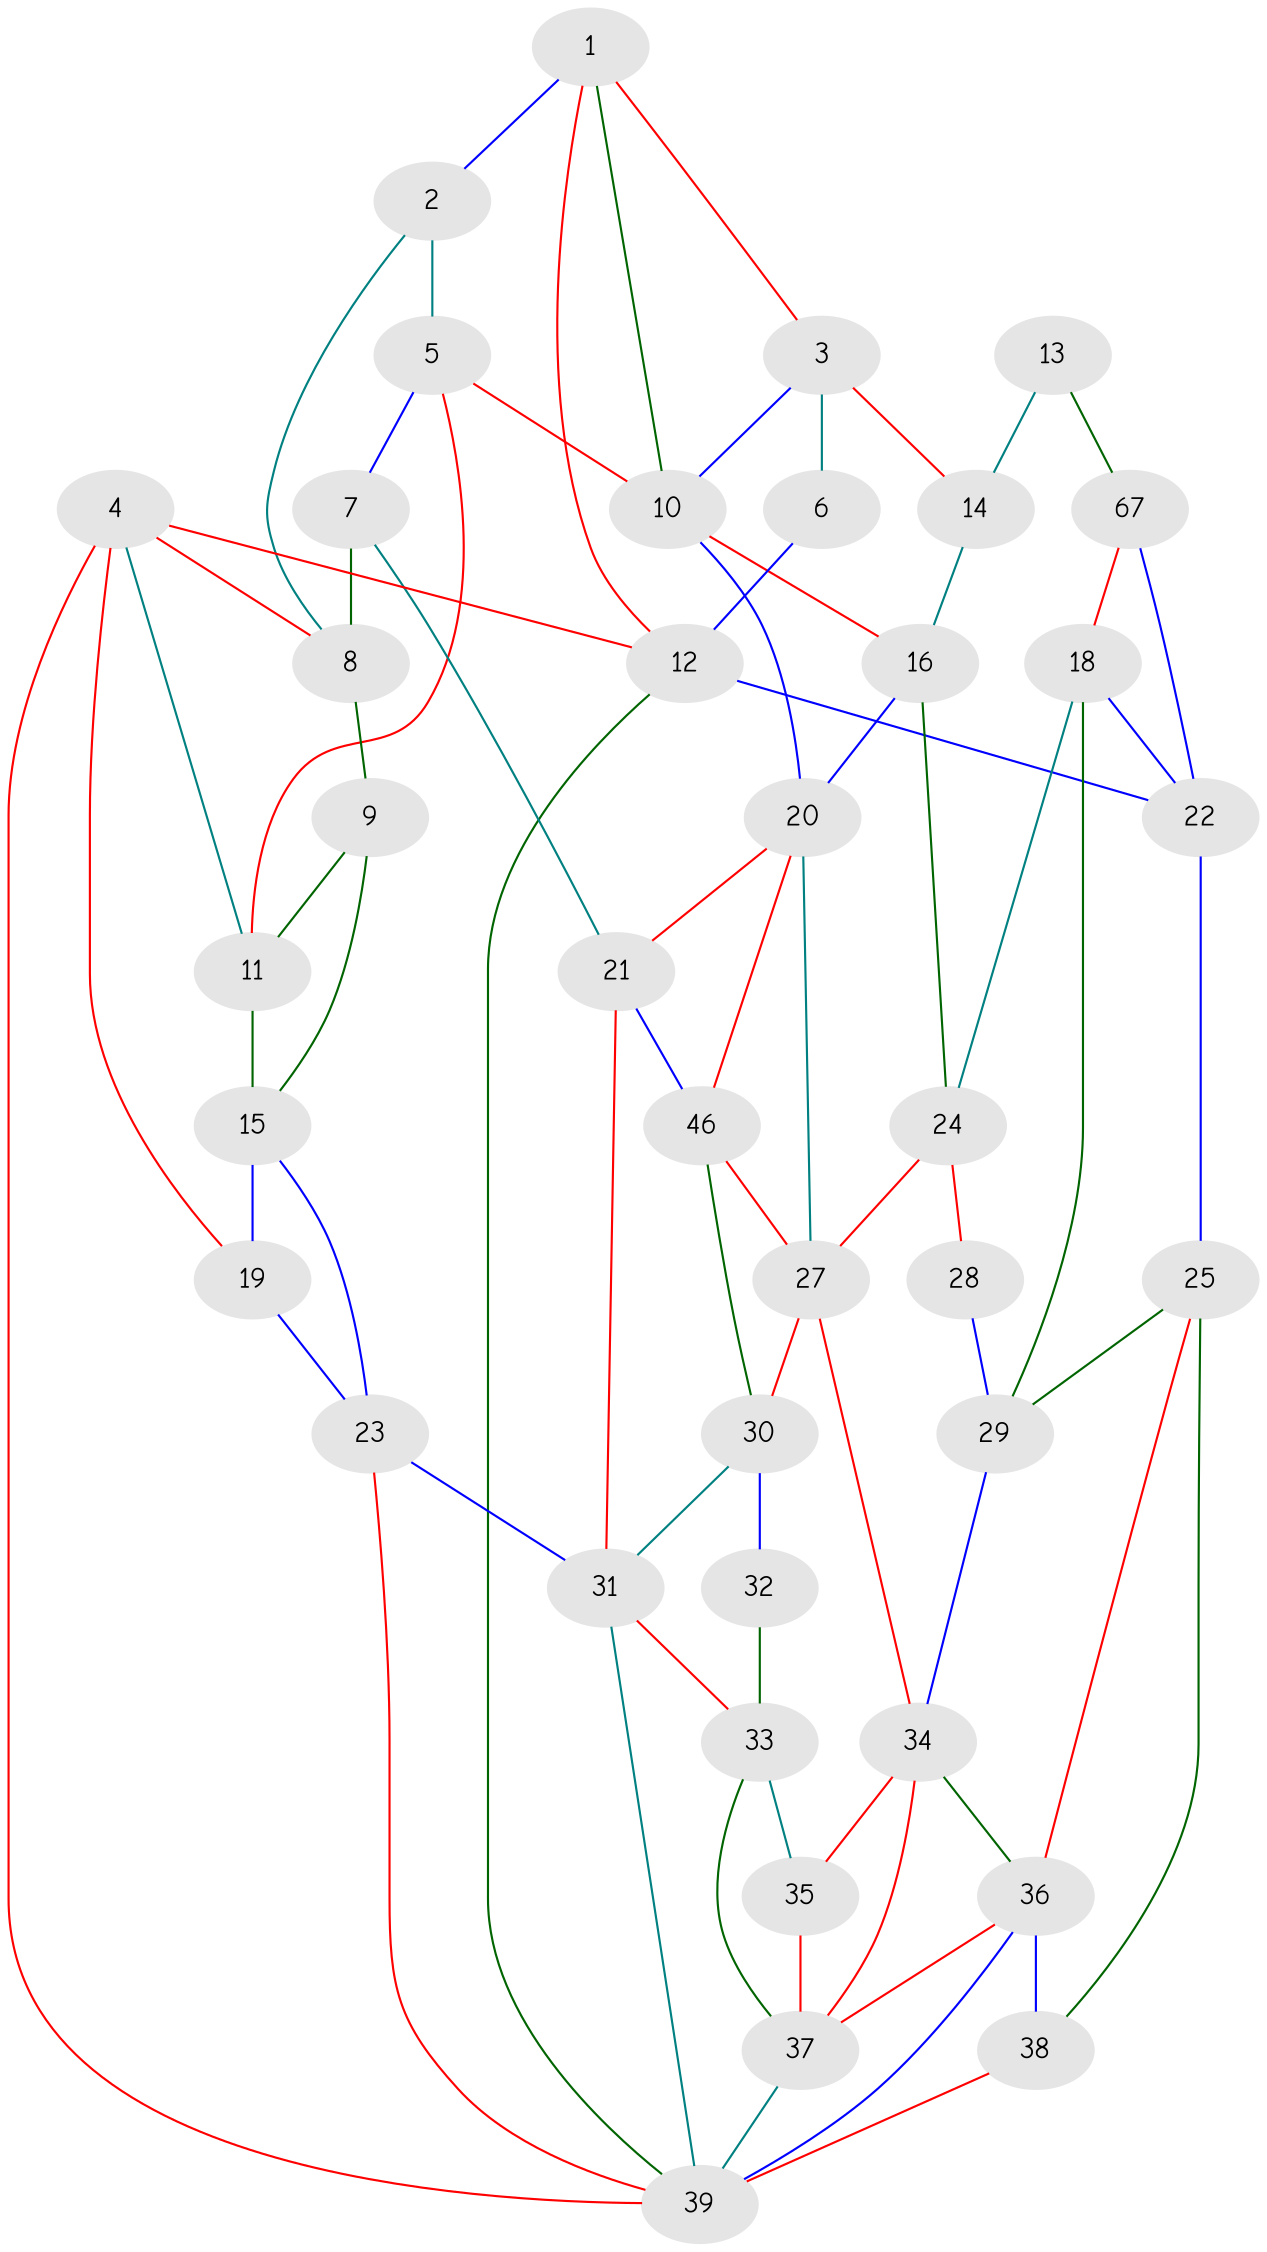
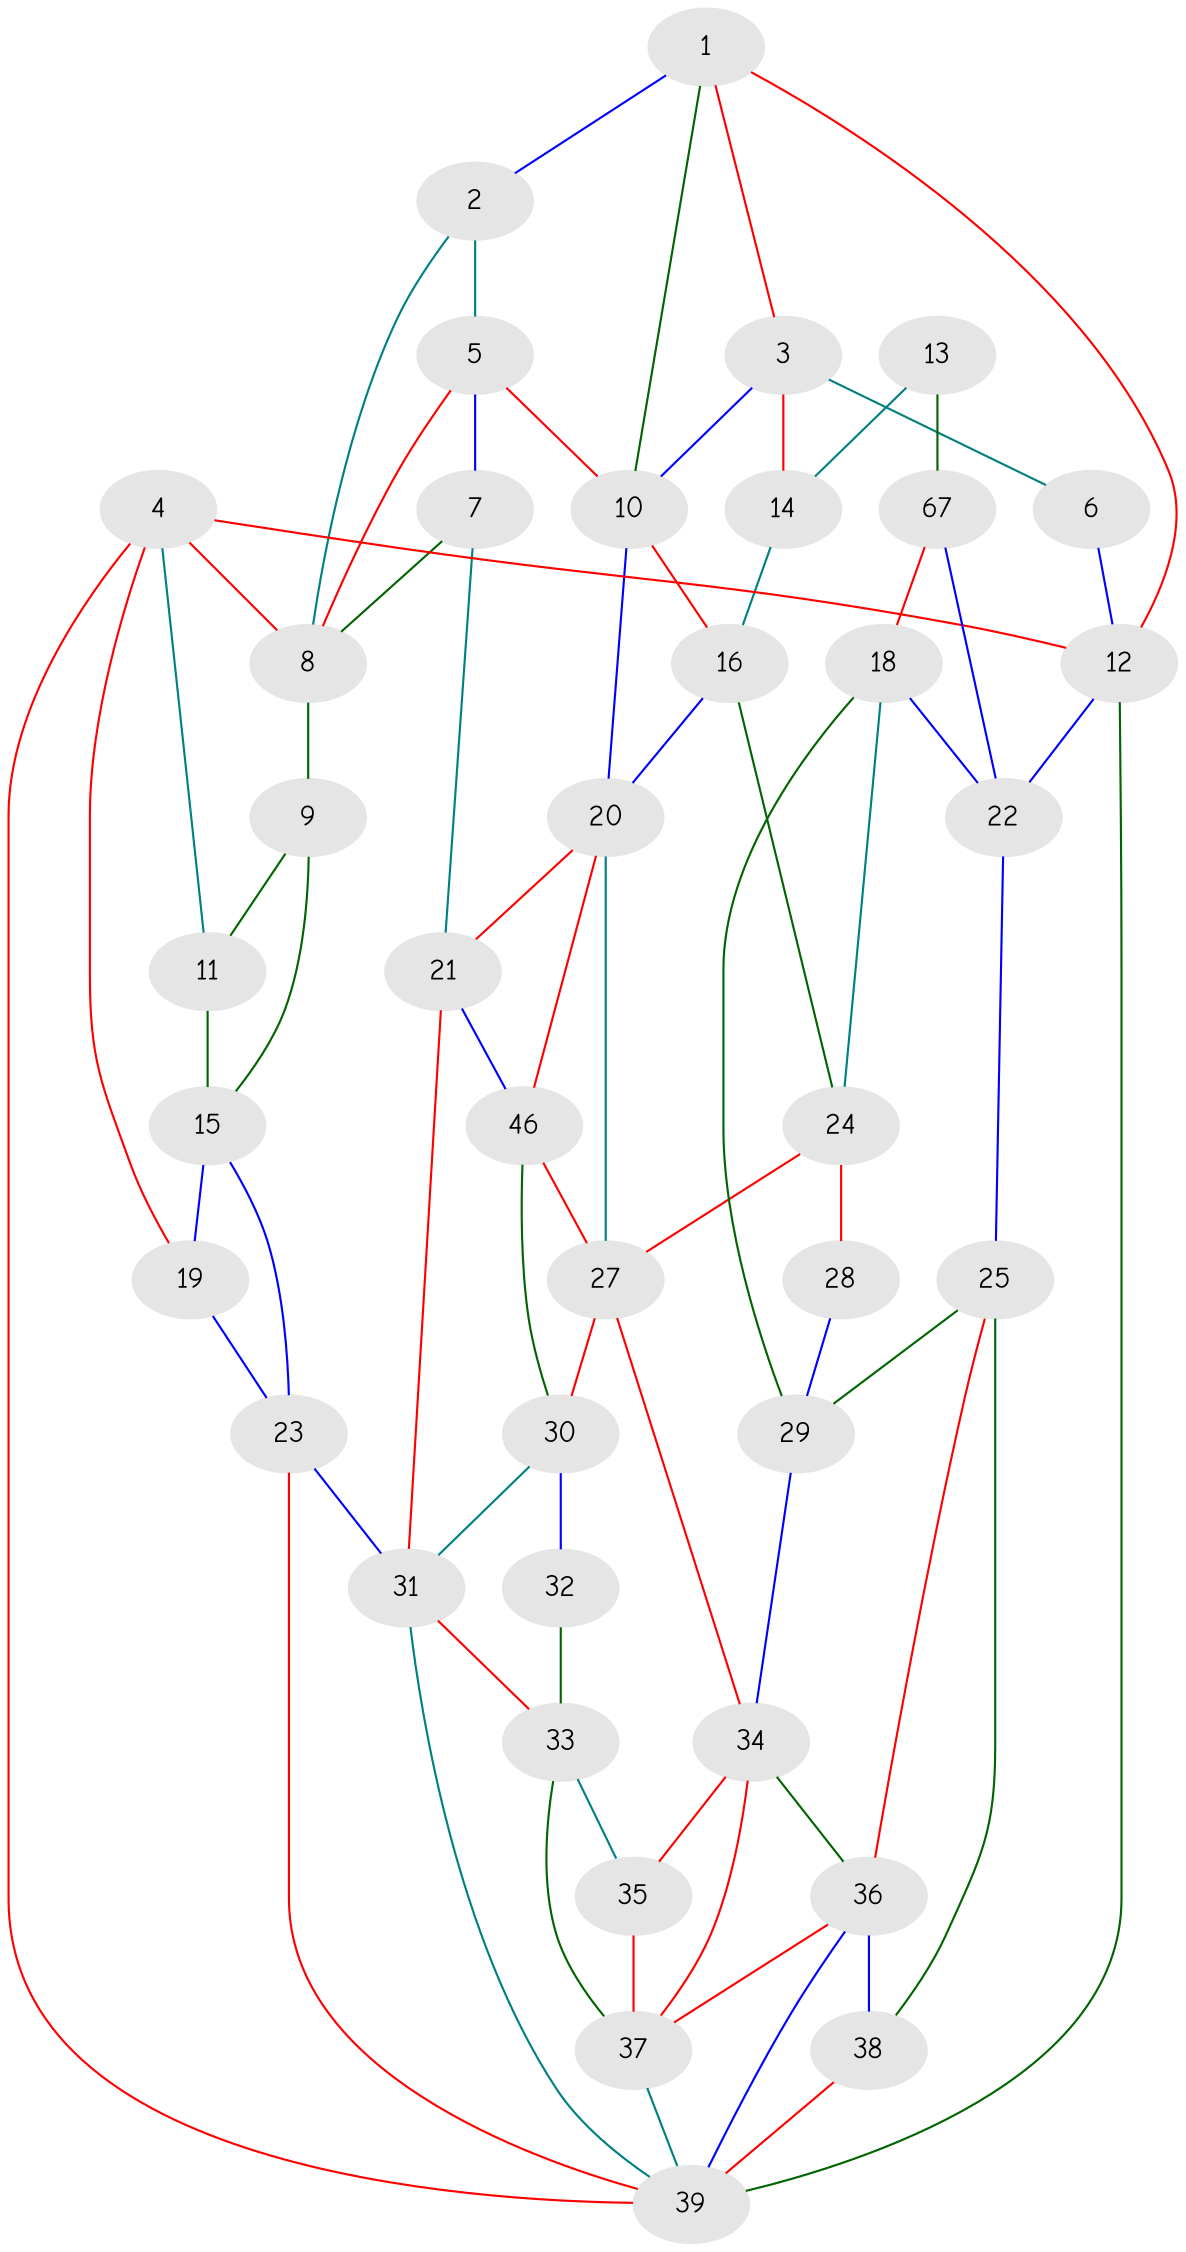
(426, 704) -> (380, 504)
